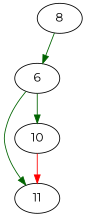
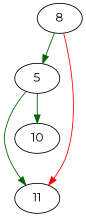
(37, 78) -> (37, 78)
(37, 164) -> (73, 107)
